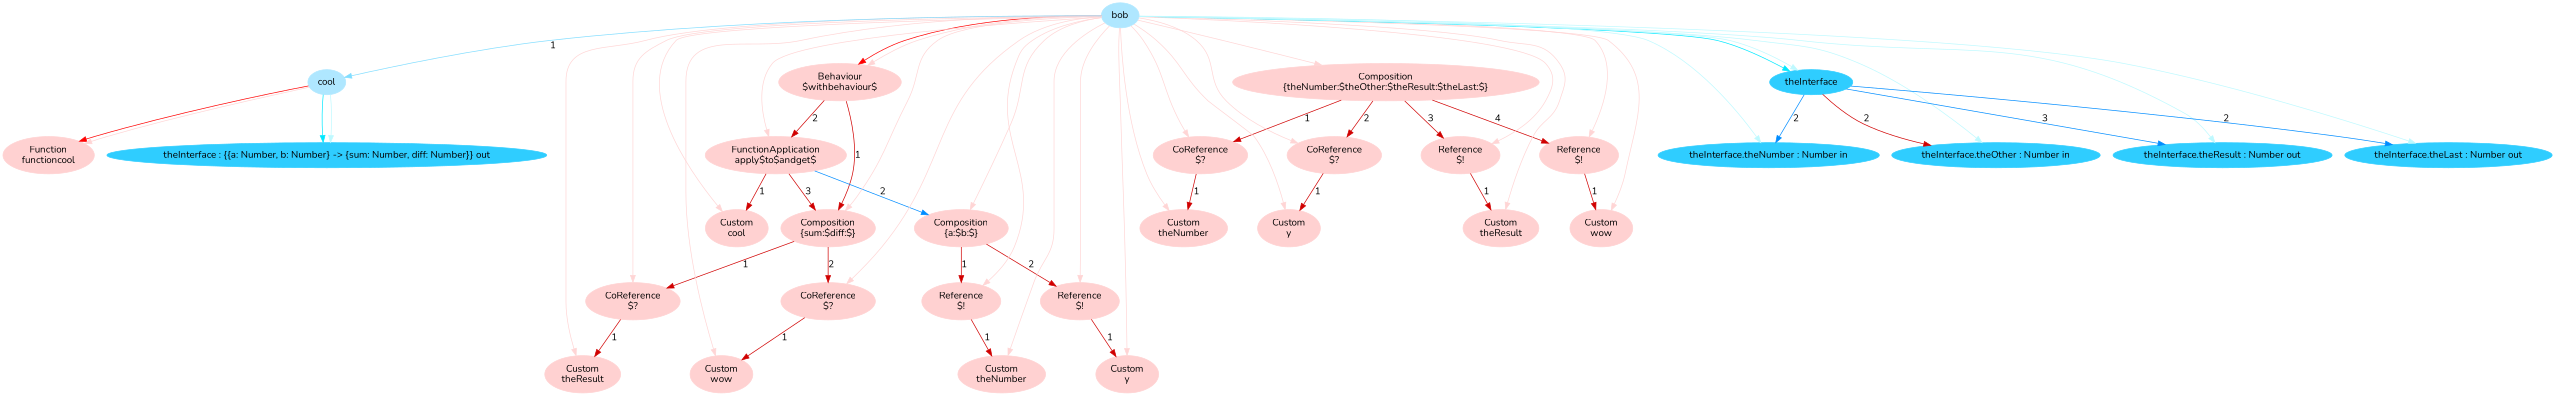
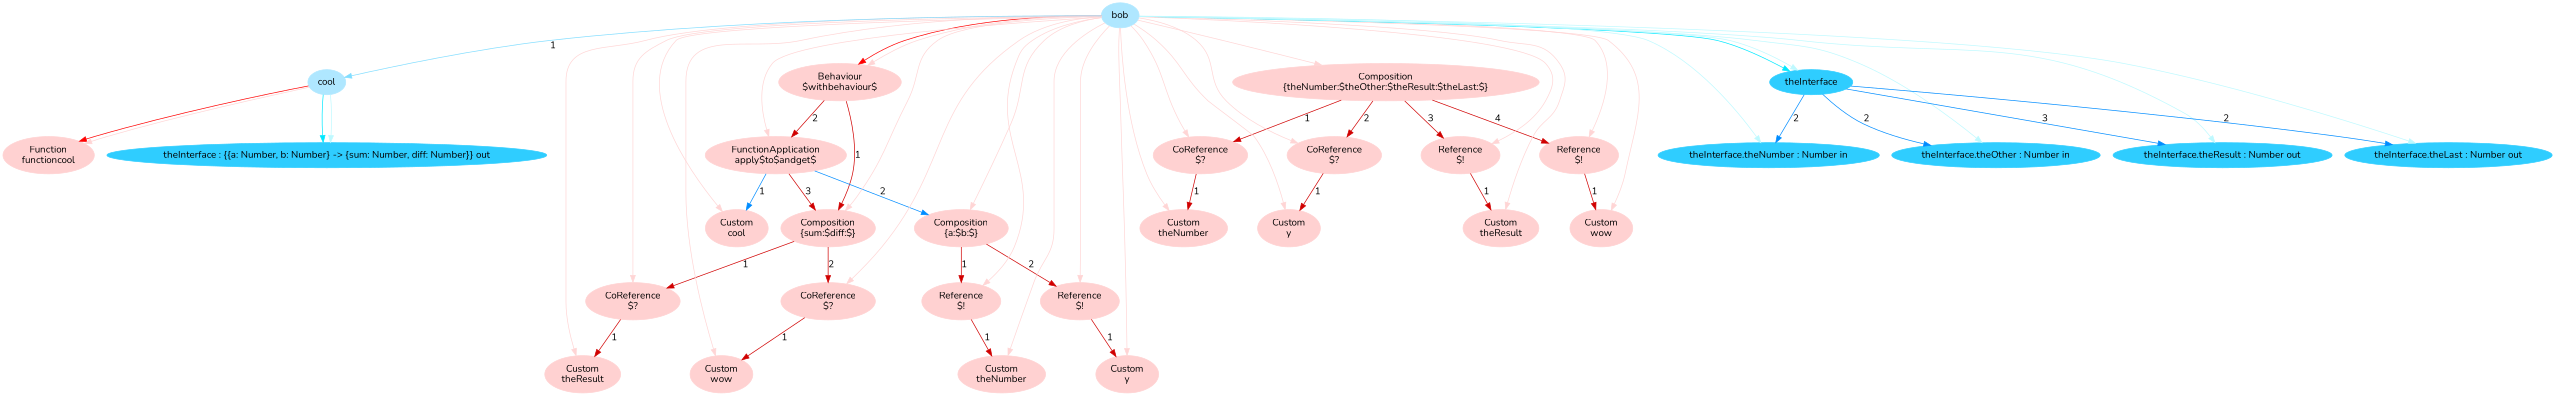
(1869, 127) -> (1869, 127)
(758, 189) -> (758, 189)
